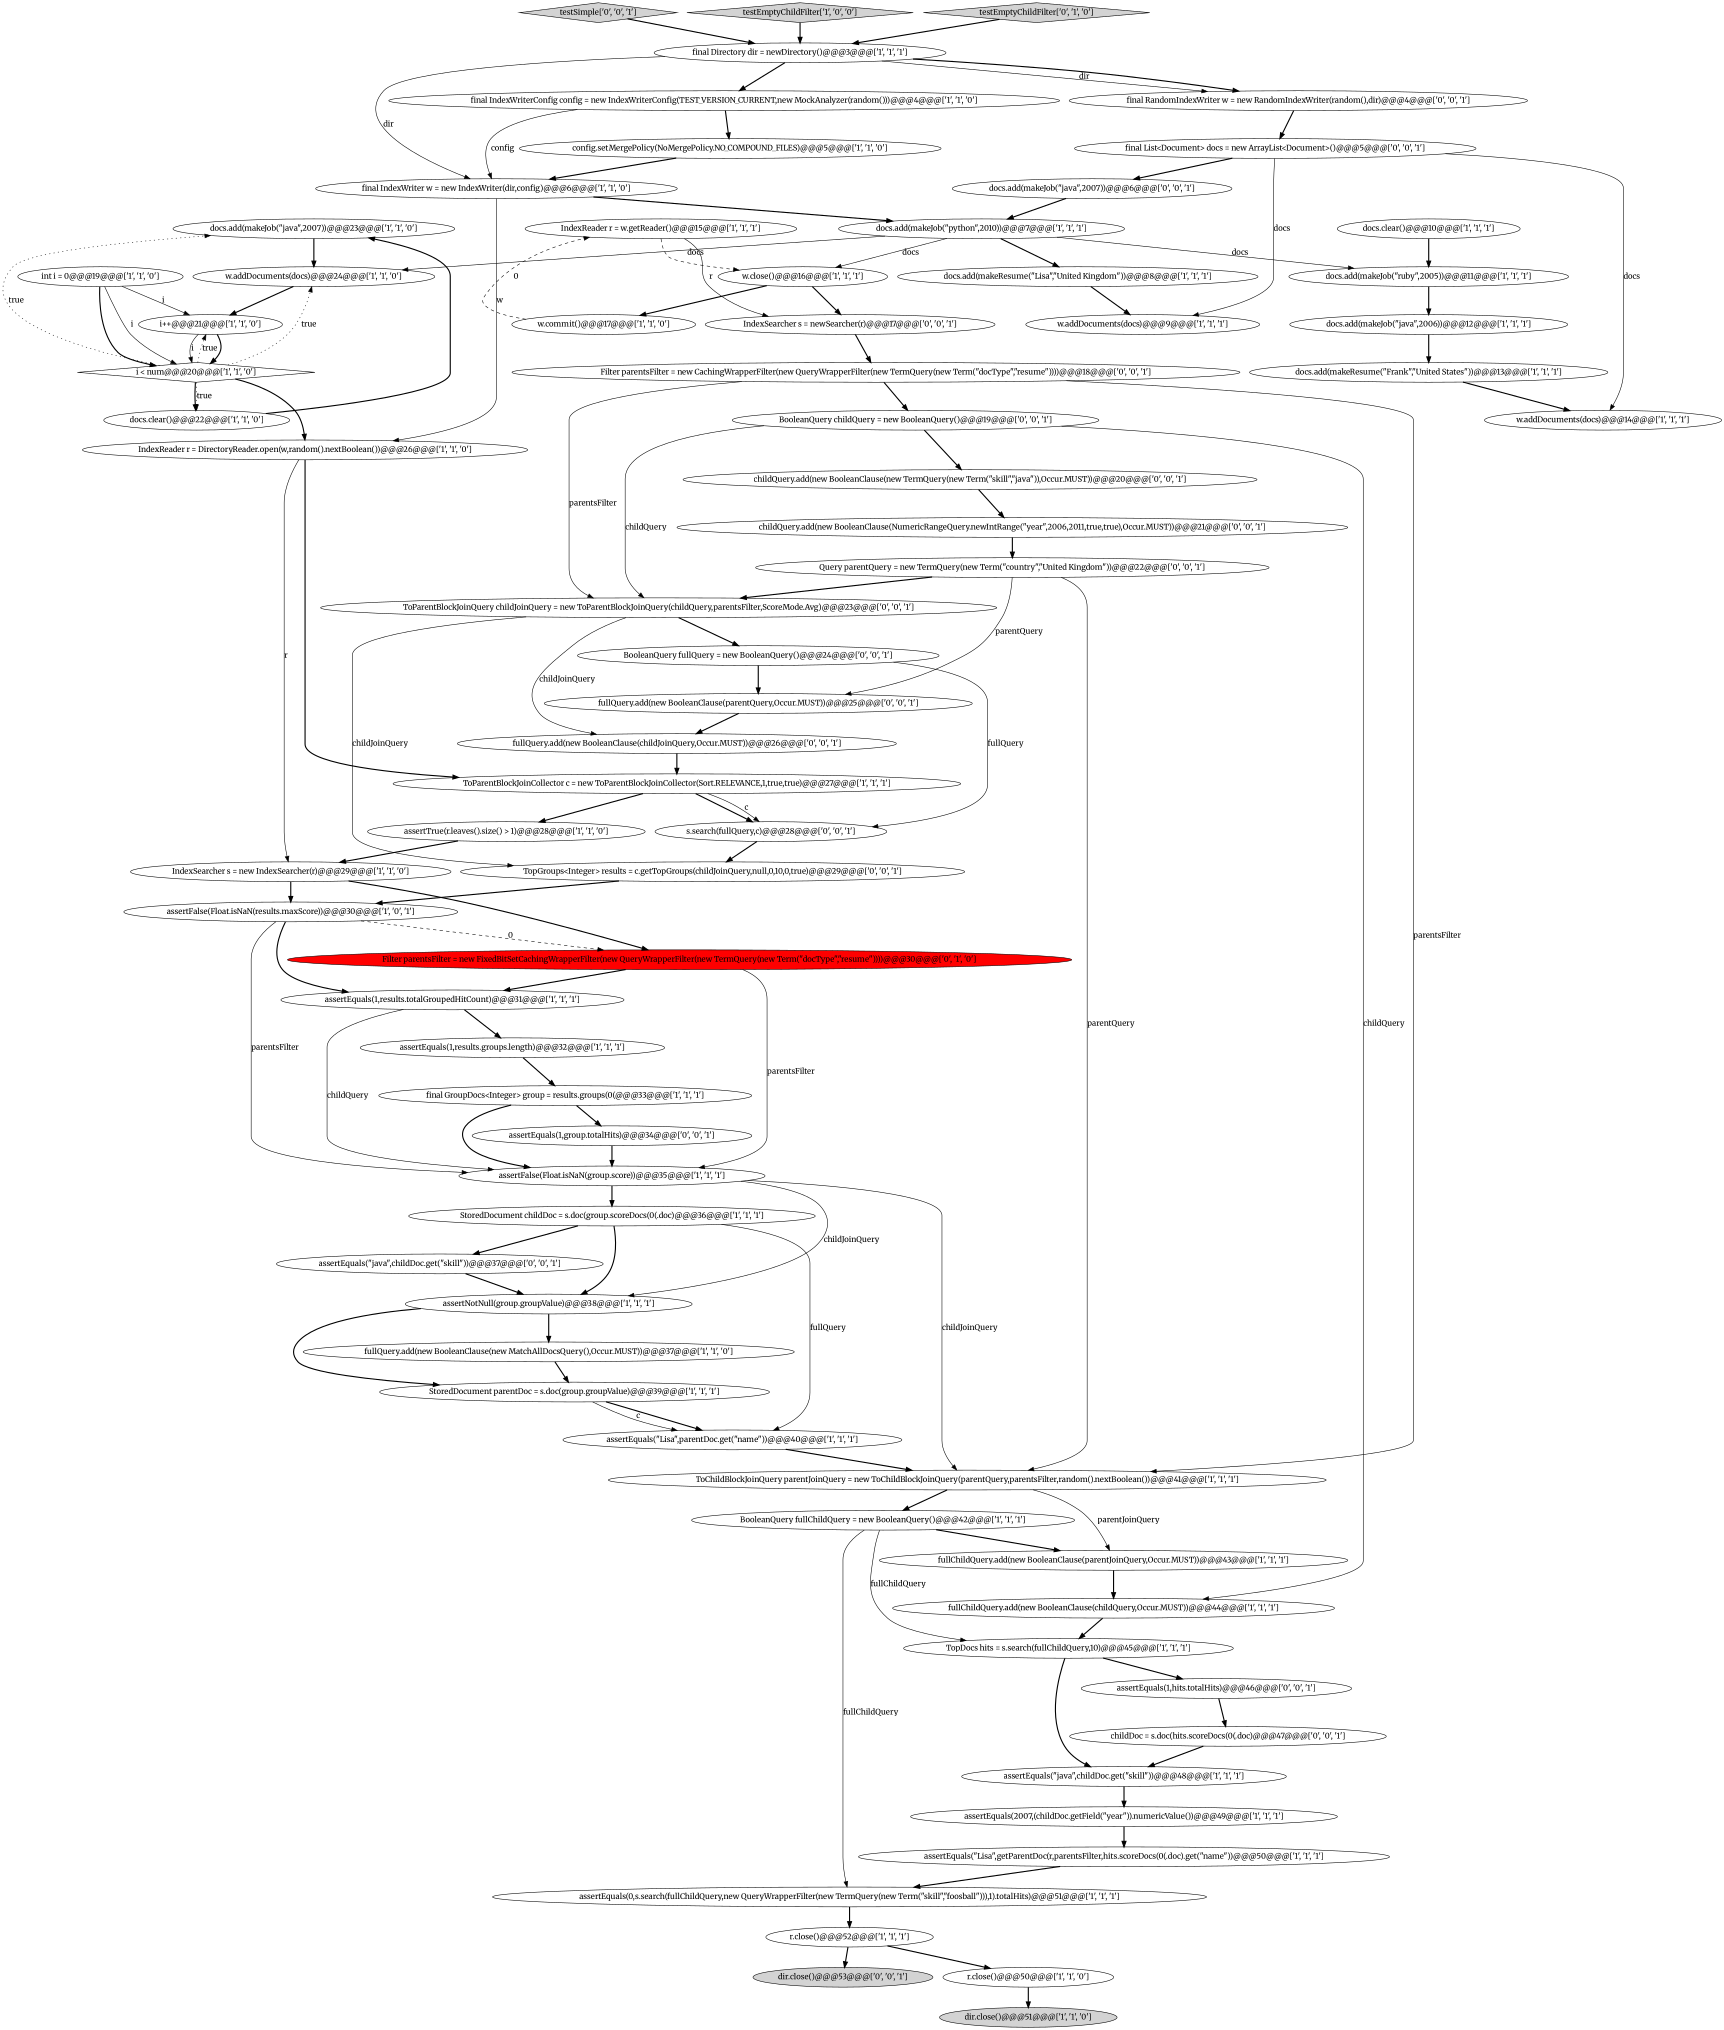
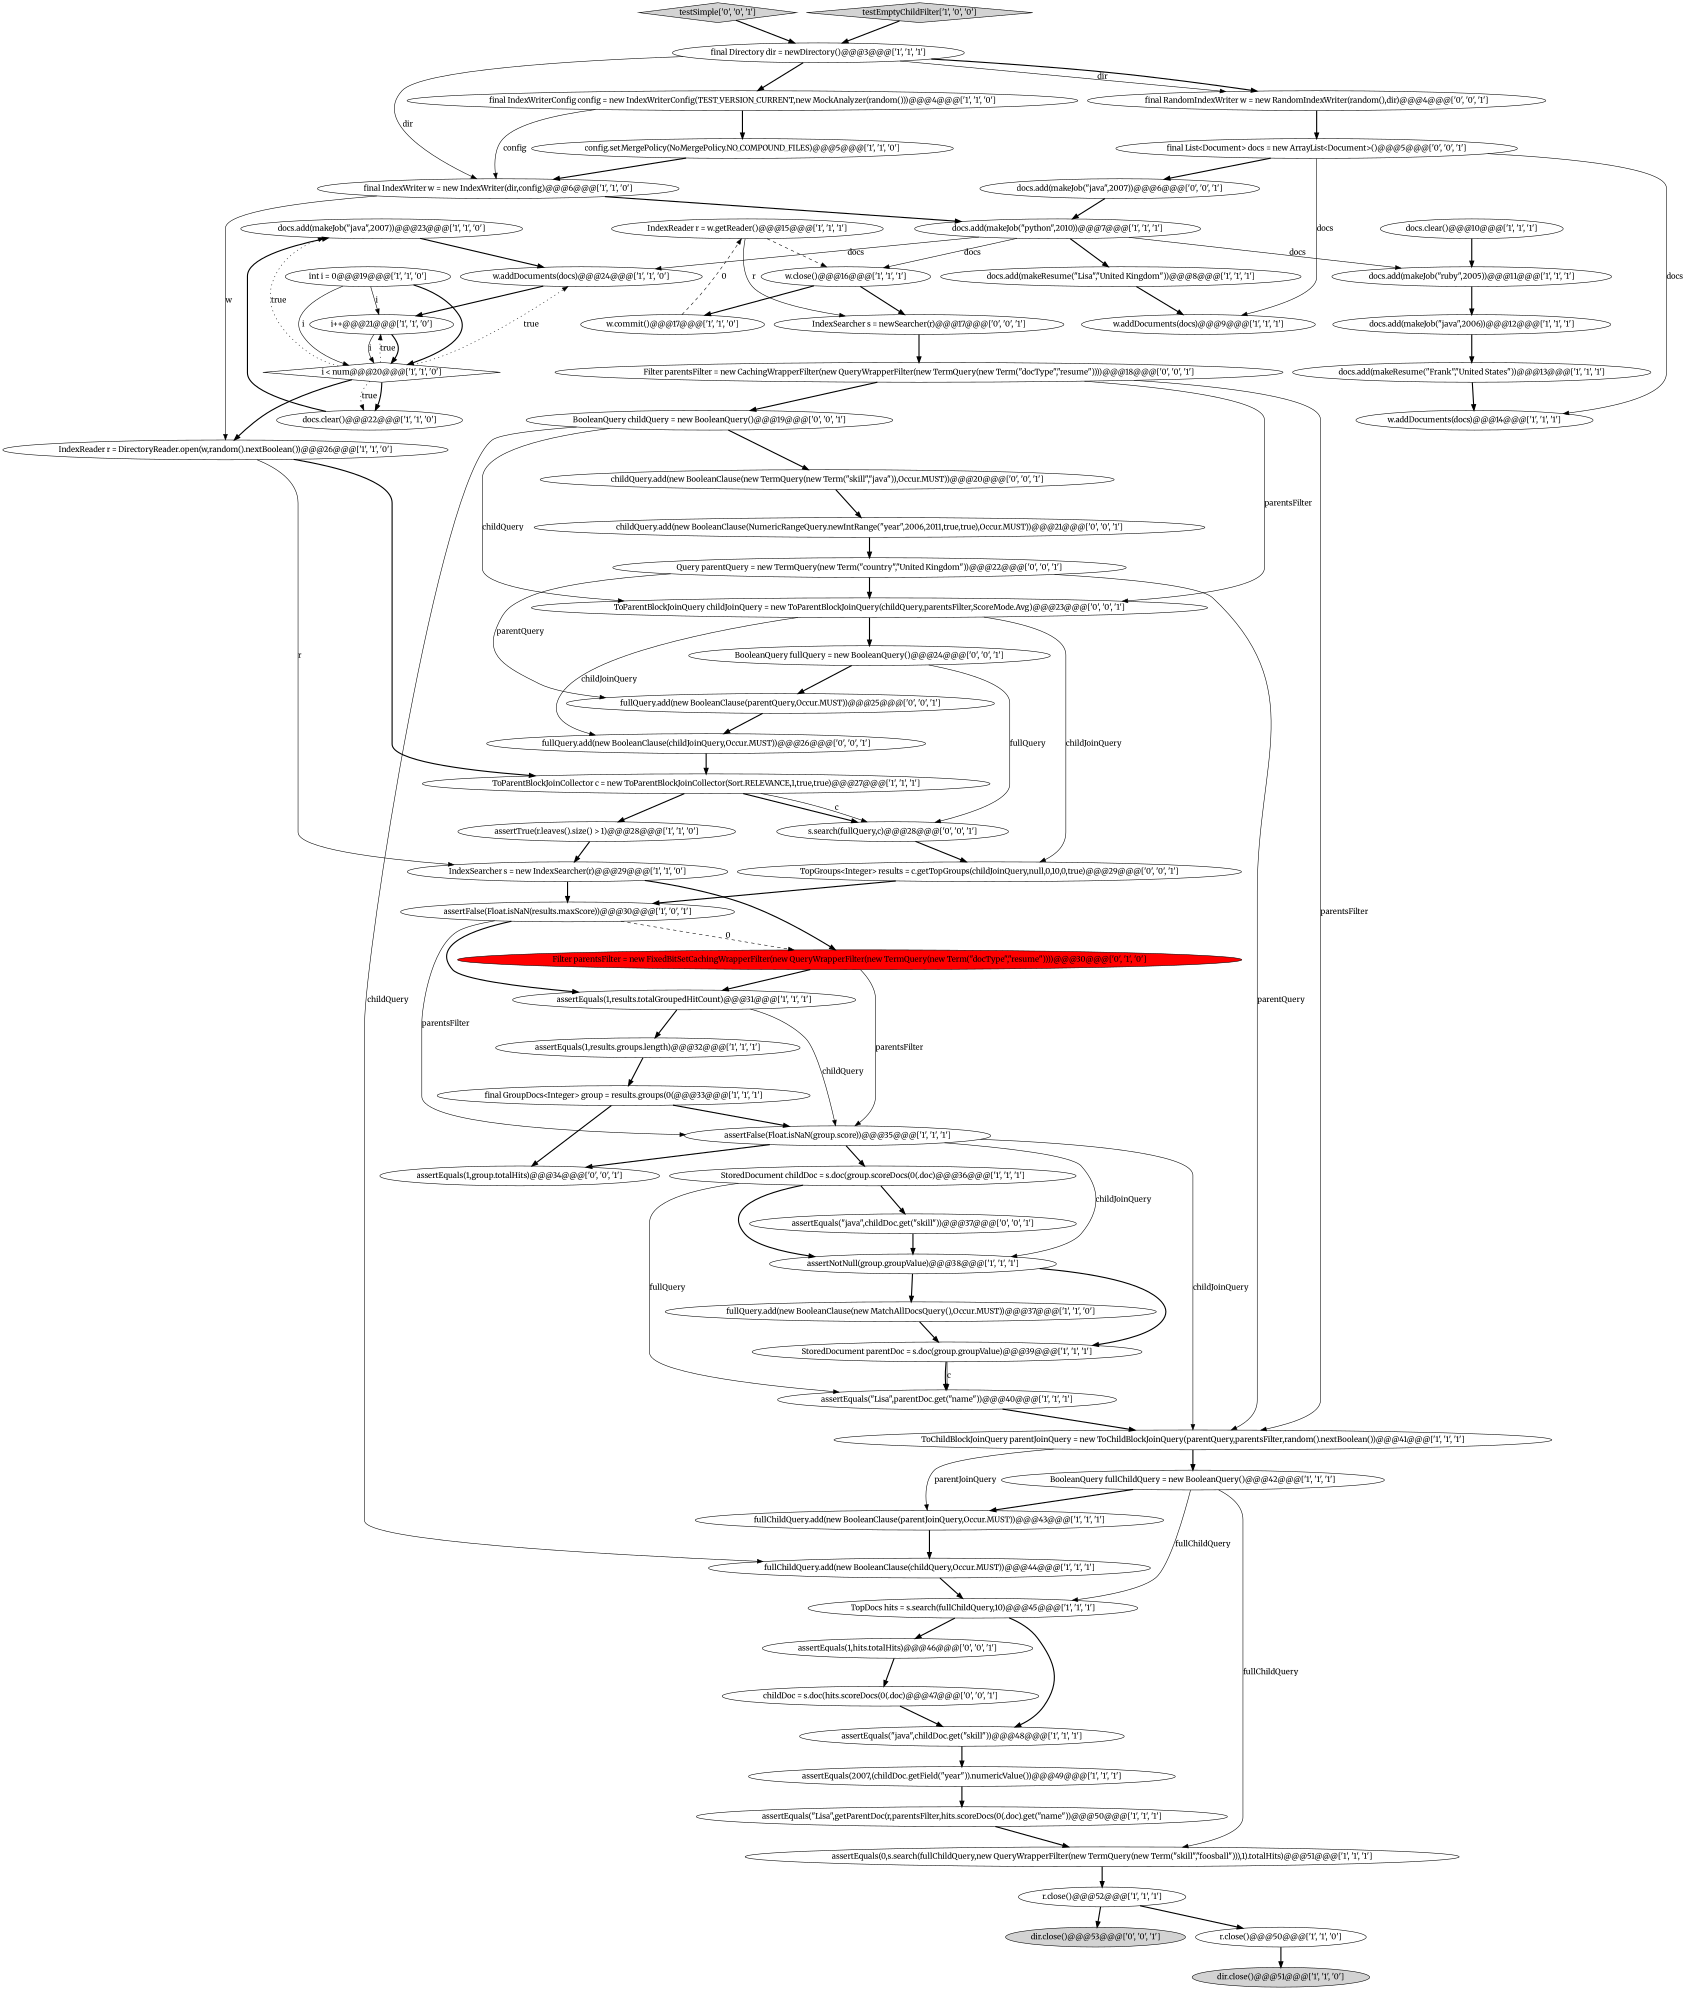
(1037, 13) -> none
(612, 1153) -> (681, 1156)
